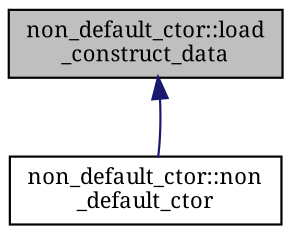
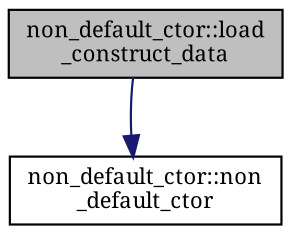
(160, 128) -> (131, 106)
